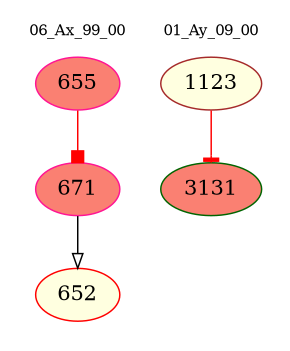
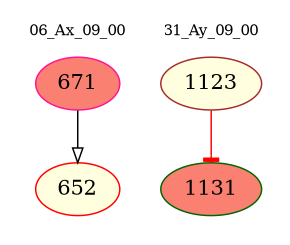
(78, 32) -> (78, 32)
(211, 32) -> (211, 32)
(78, 84) -> none
(211, 189) -> (211, 189)
